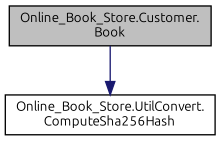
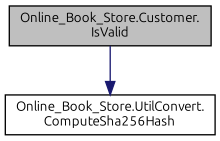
(110, 26) -> (110, 26)
